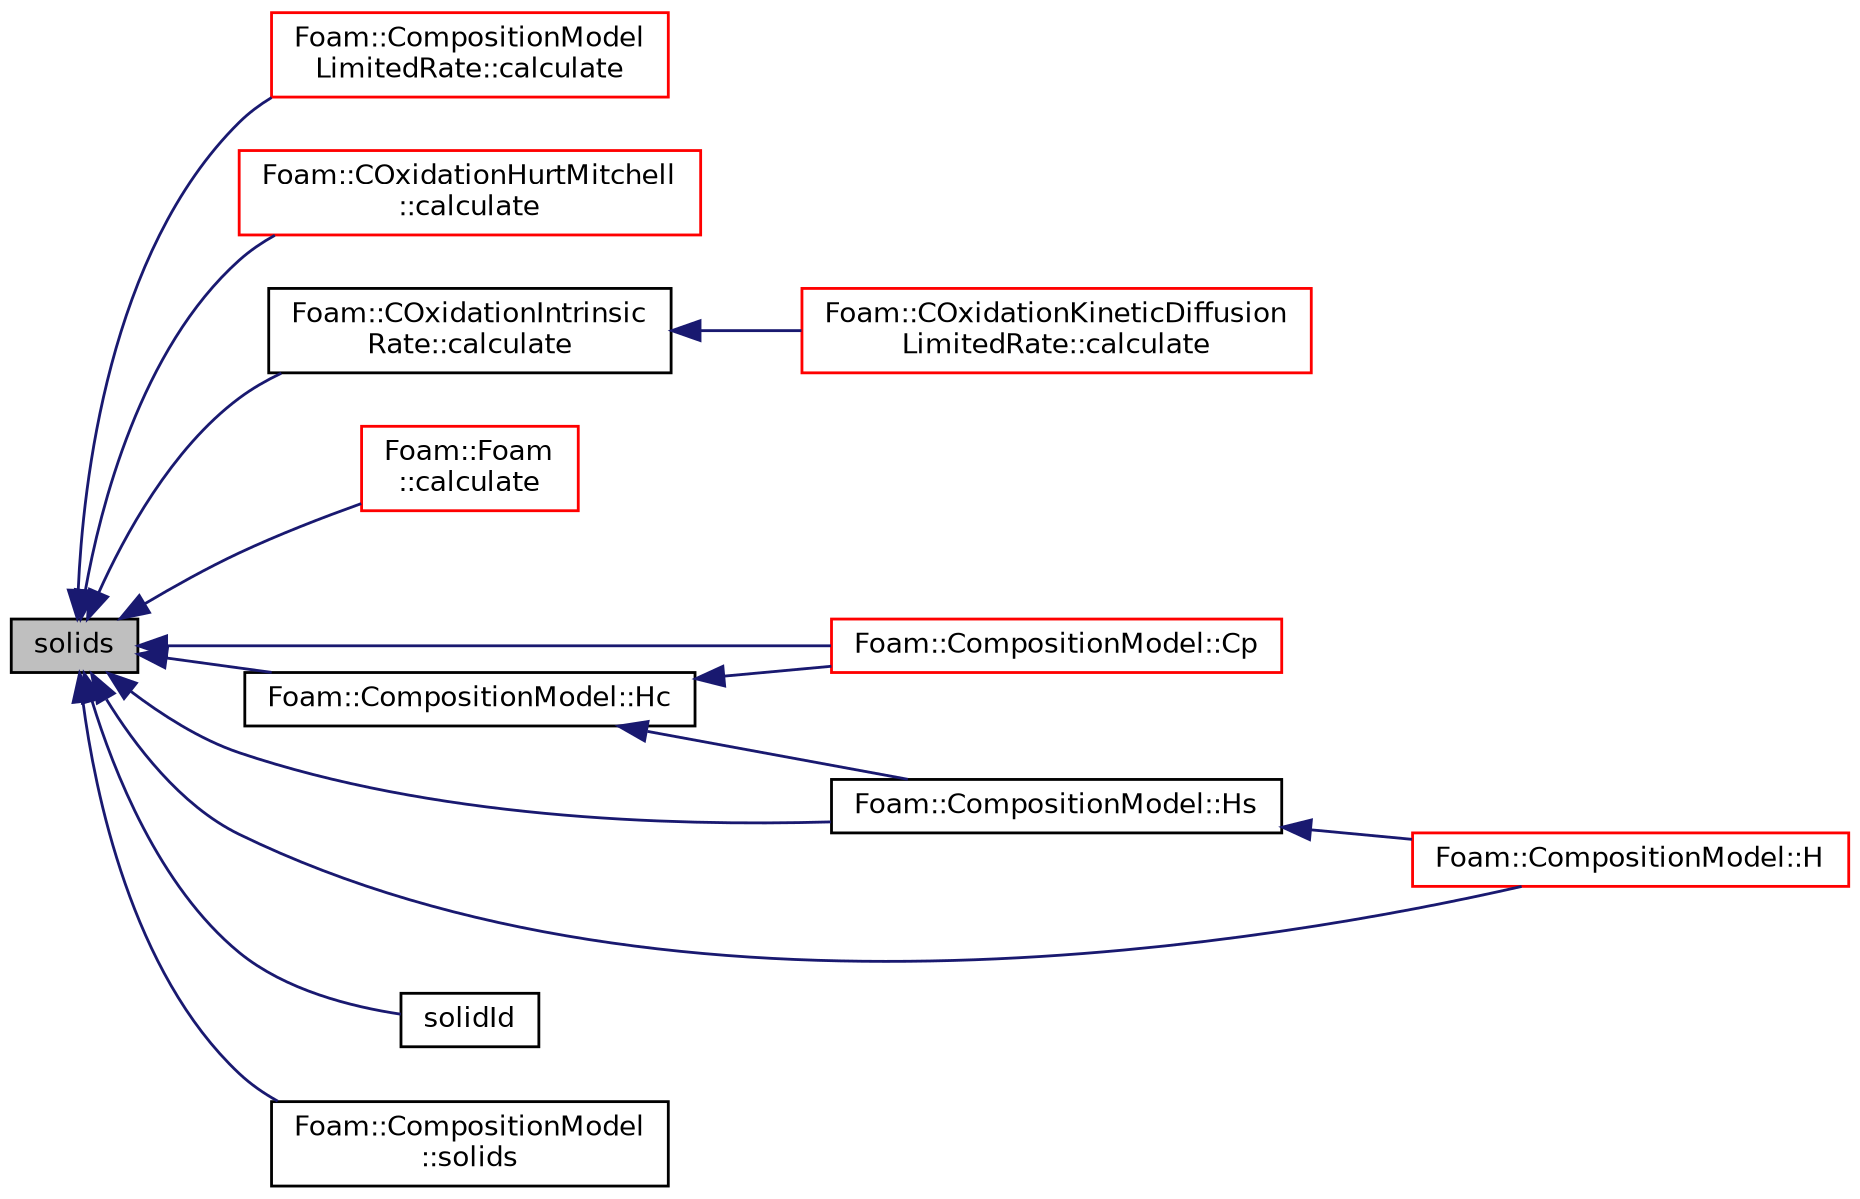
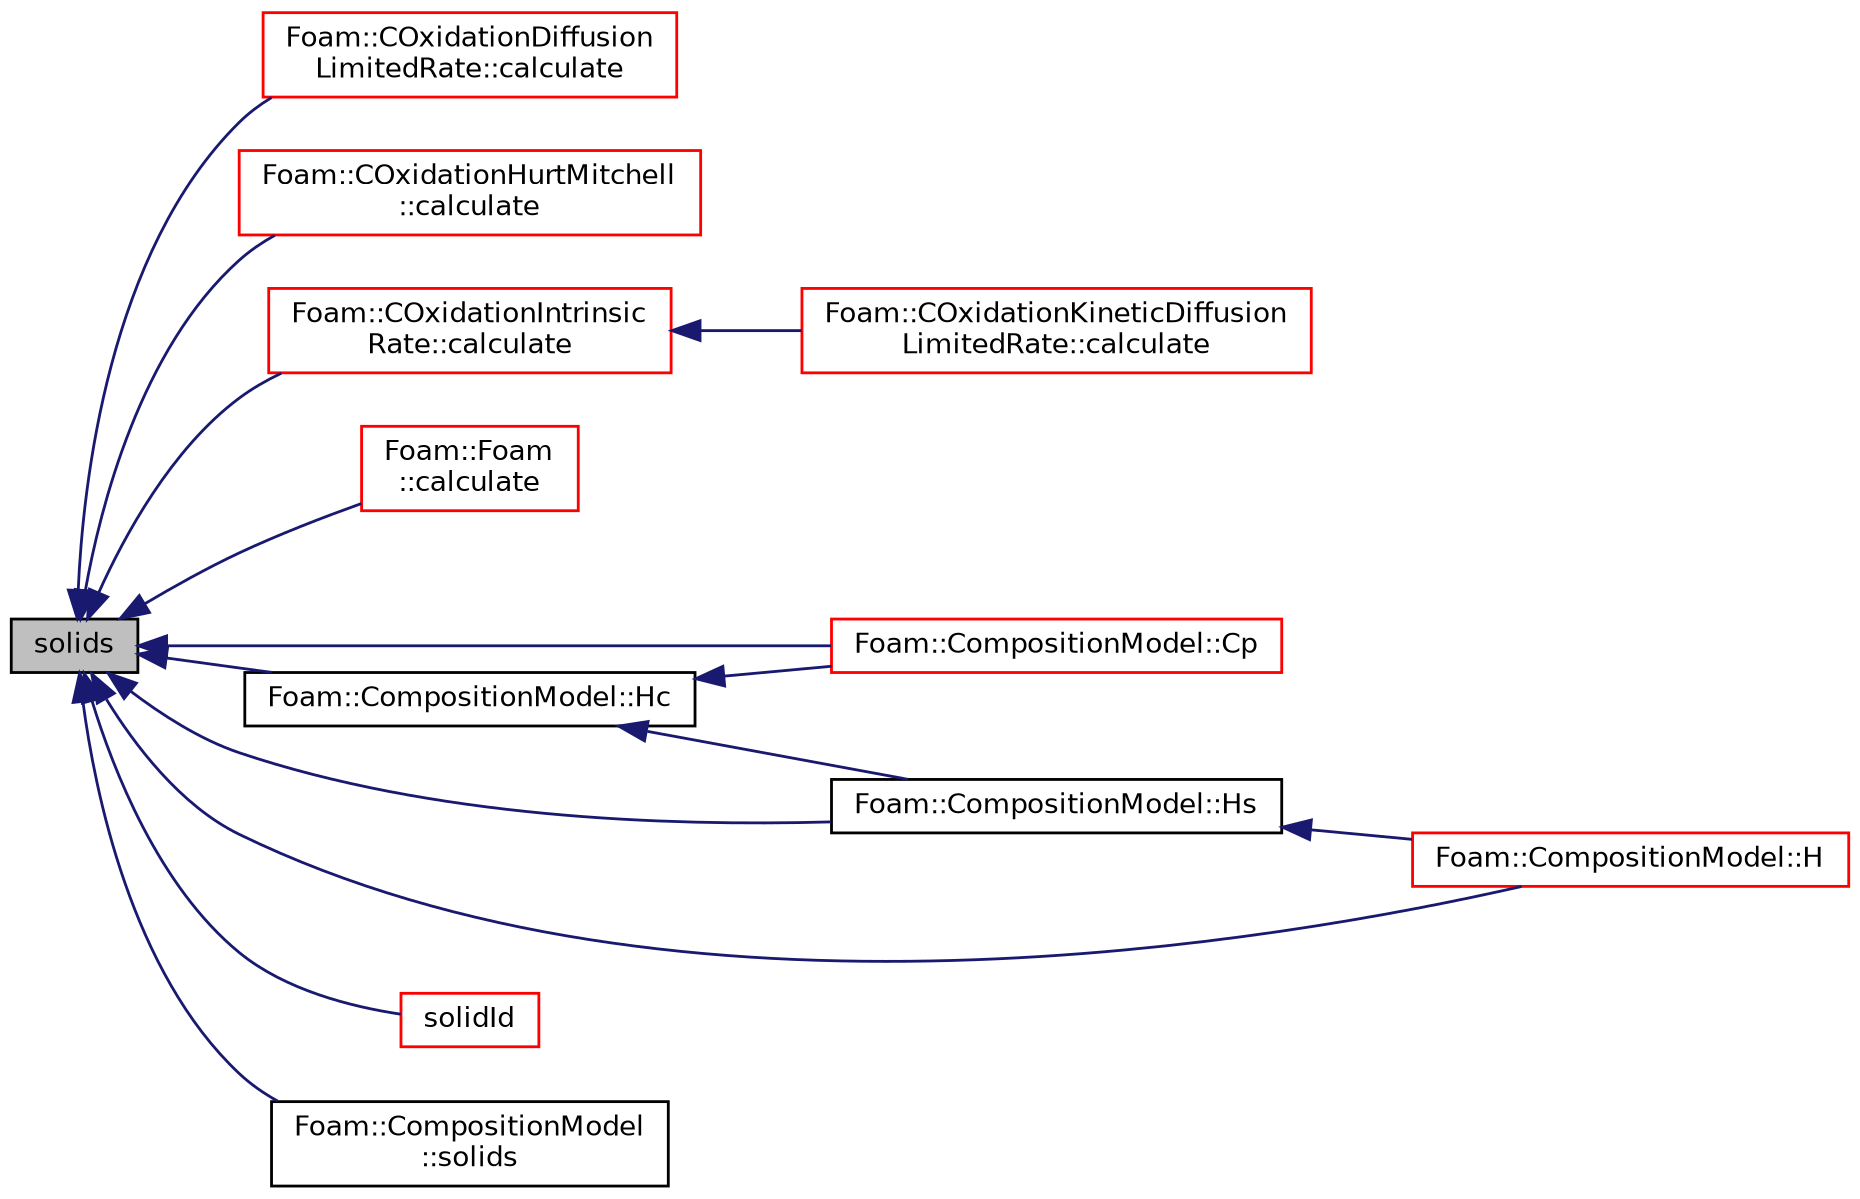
(470, 55) -> (470, 55)
(470, 331) -> (470, 331)
(470, 1020) -> (470, 1020)
